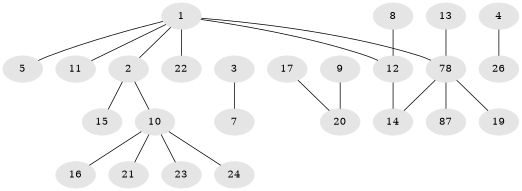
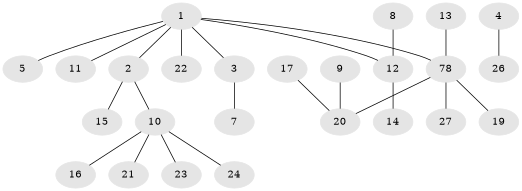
none -> (208, 43)
(420, 95) -> (399, 93)
(446, 122) -> (446, 122)
